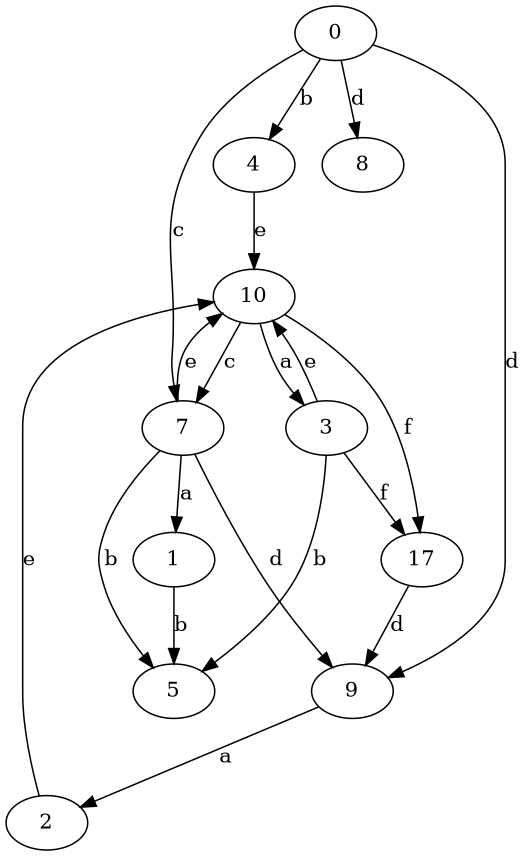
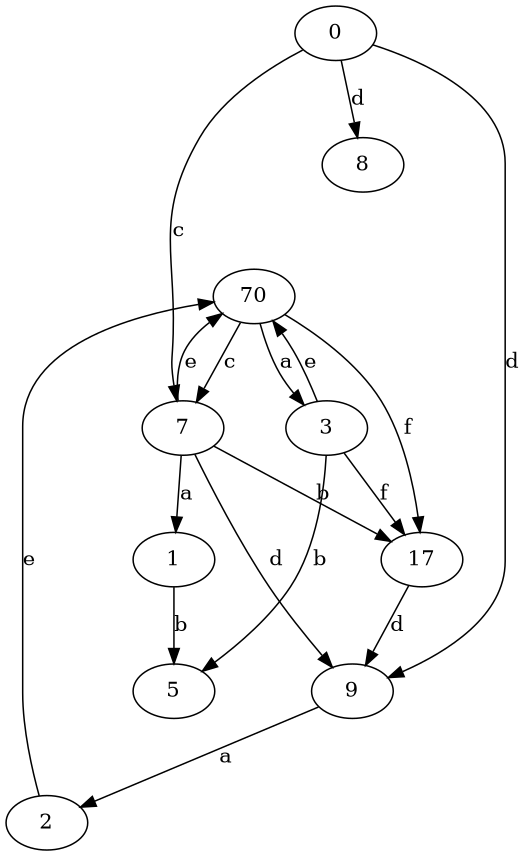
(254, 165) -> none
(254, 296) -> (254, 296)
(100, 550) -> (295, 490)
